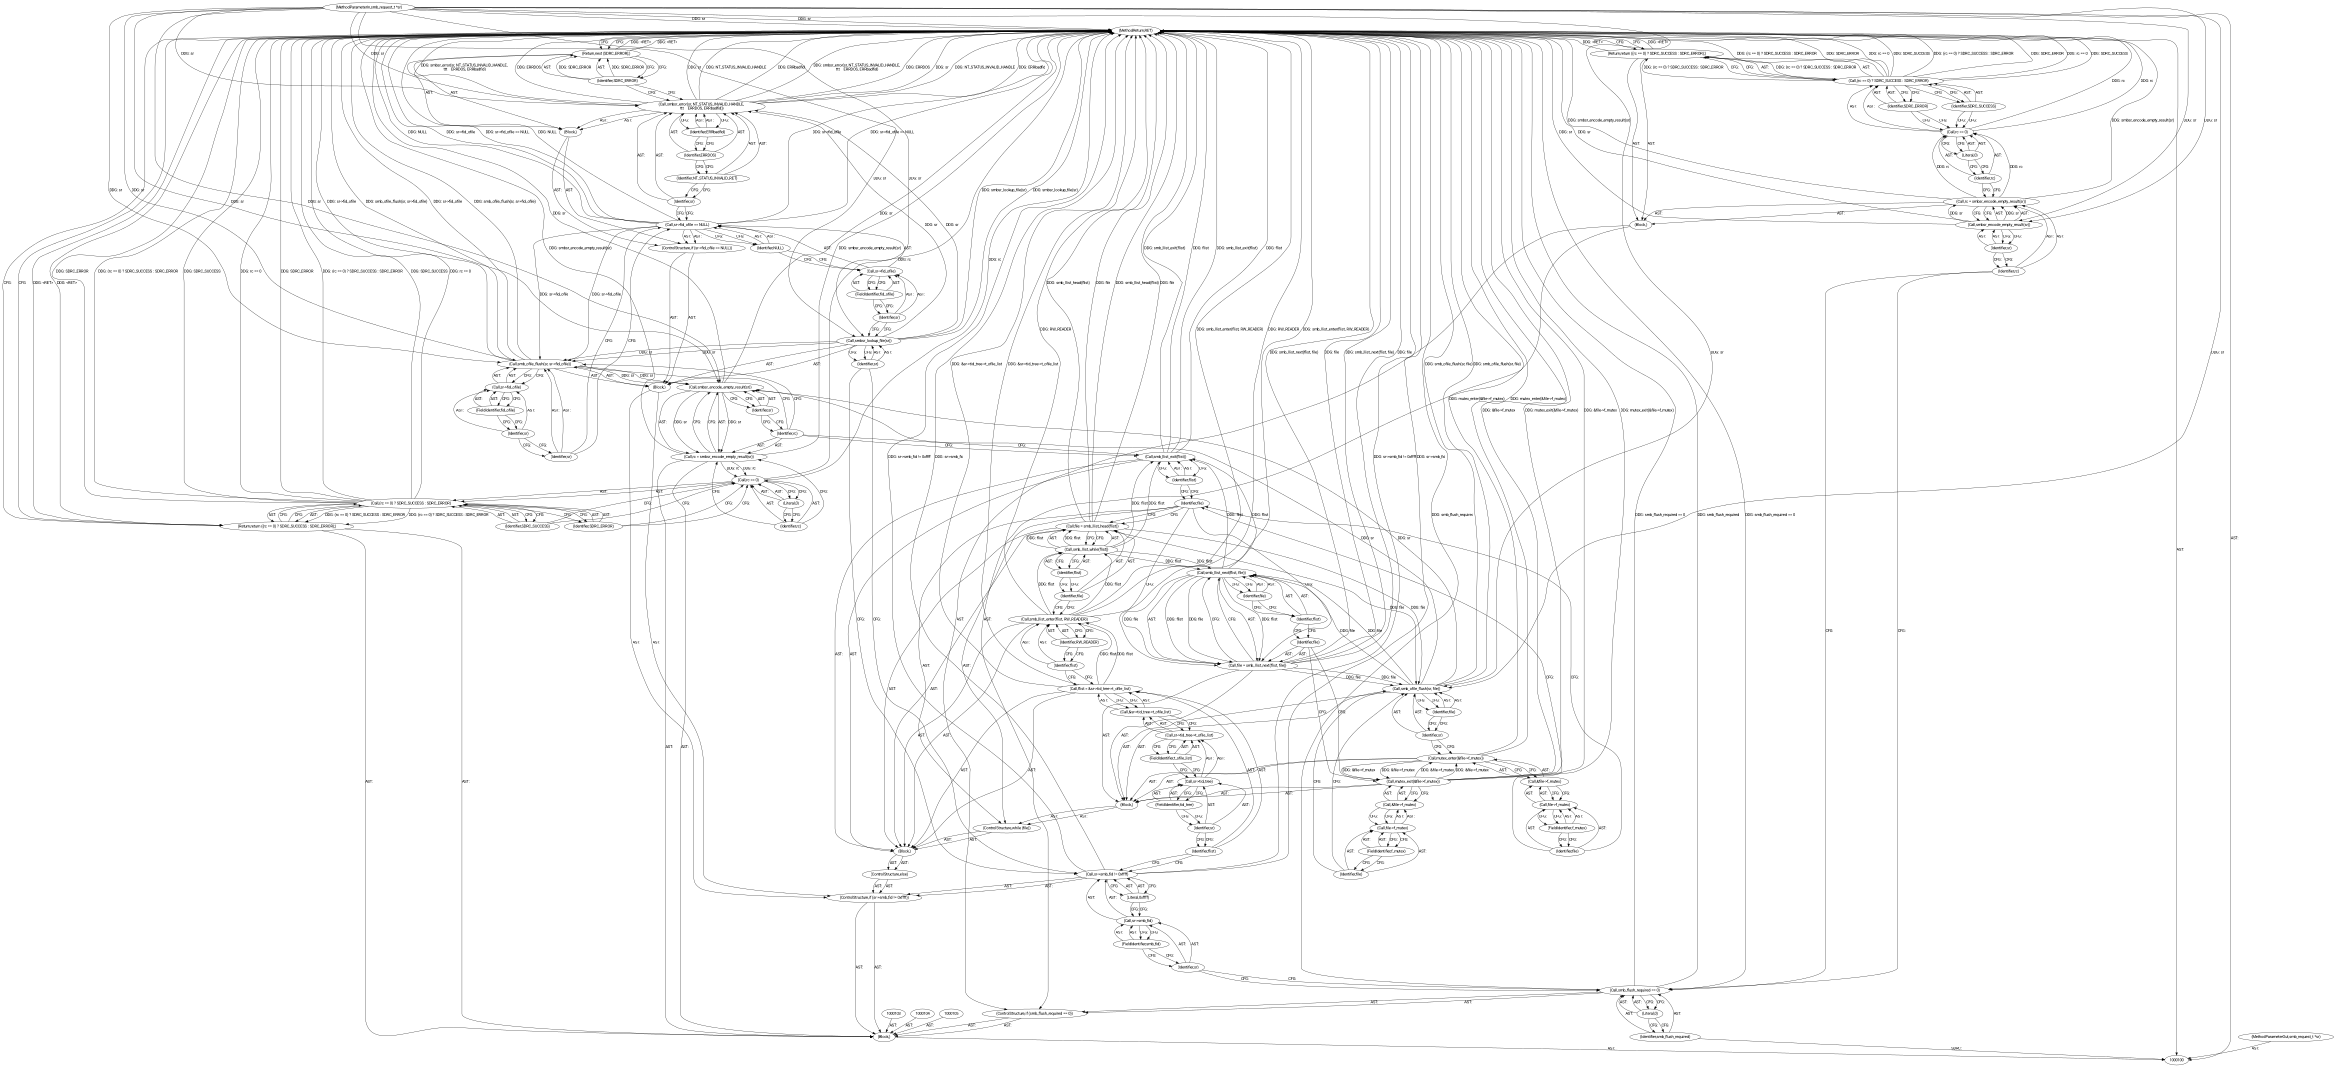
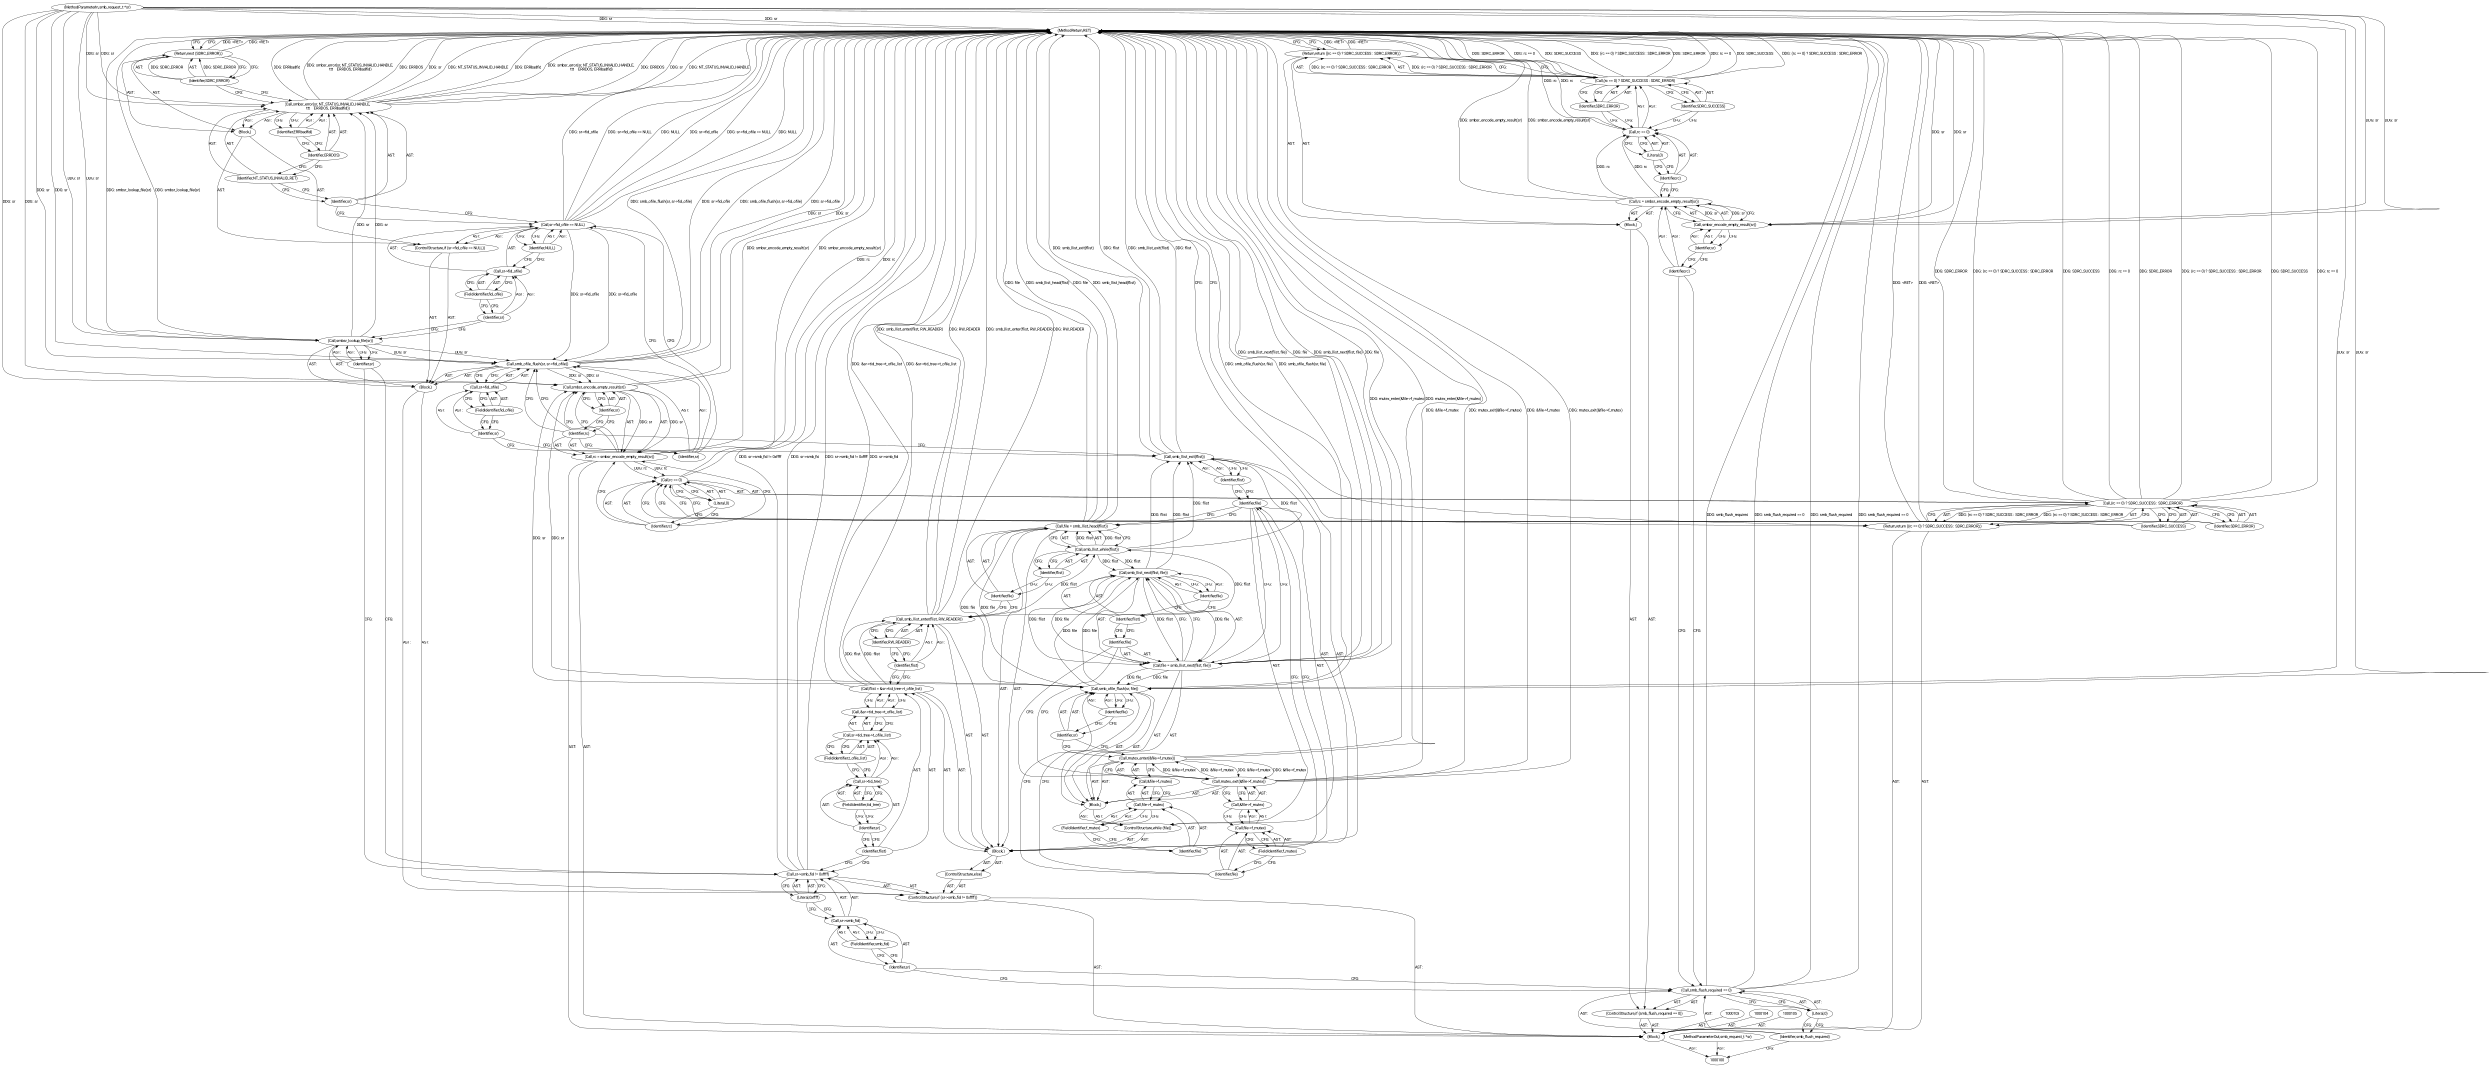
(2217, 14) -> none
(2173, 42) -> none
(1957, 1049) -> (1771, 1049)
